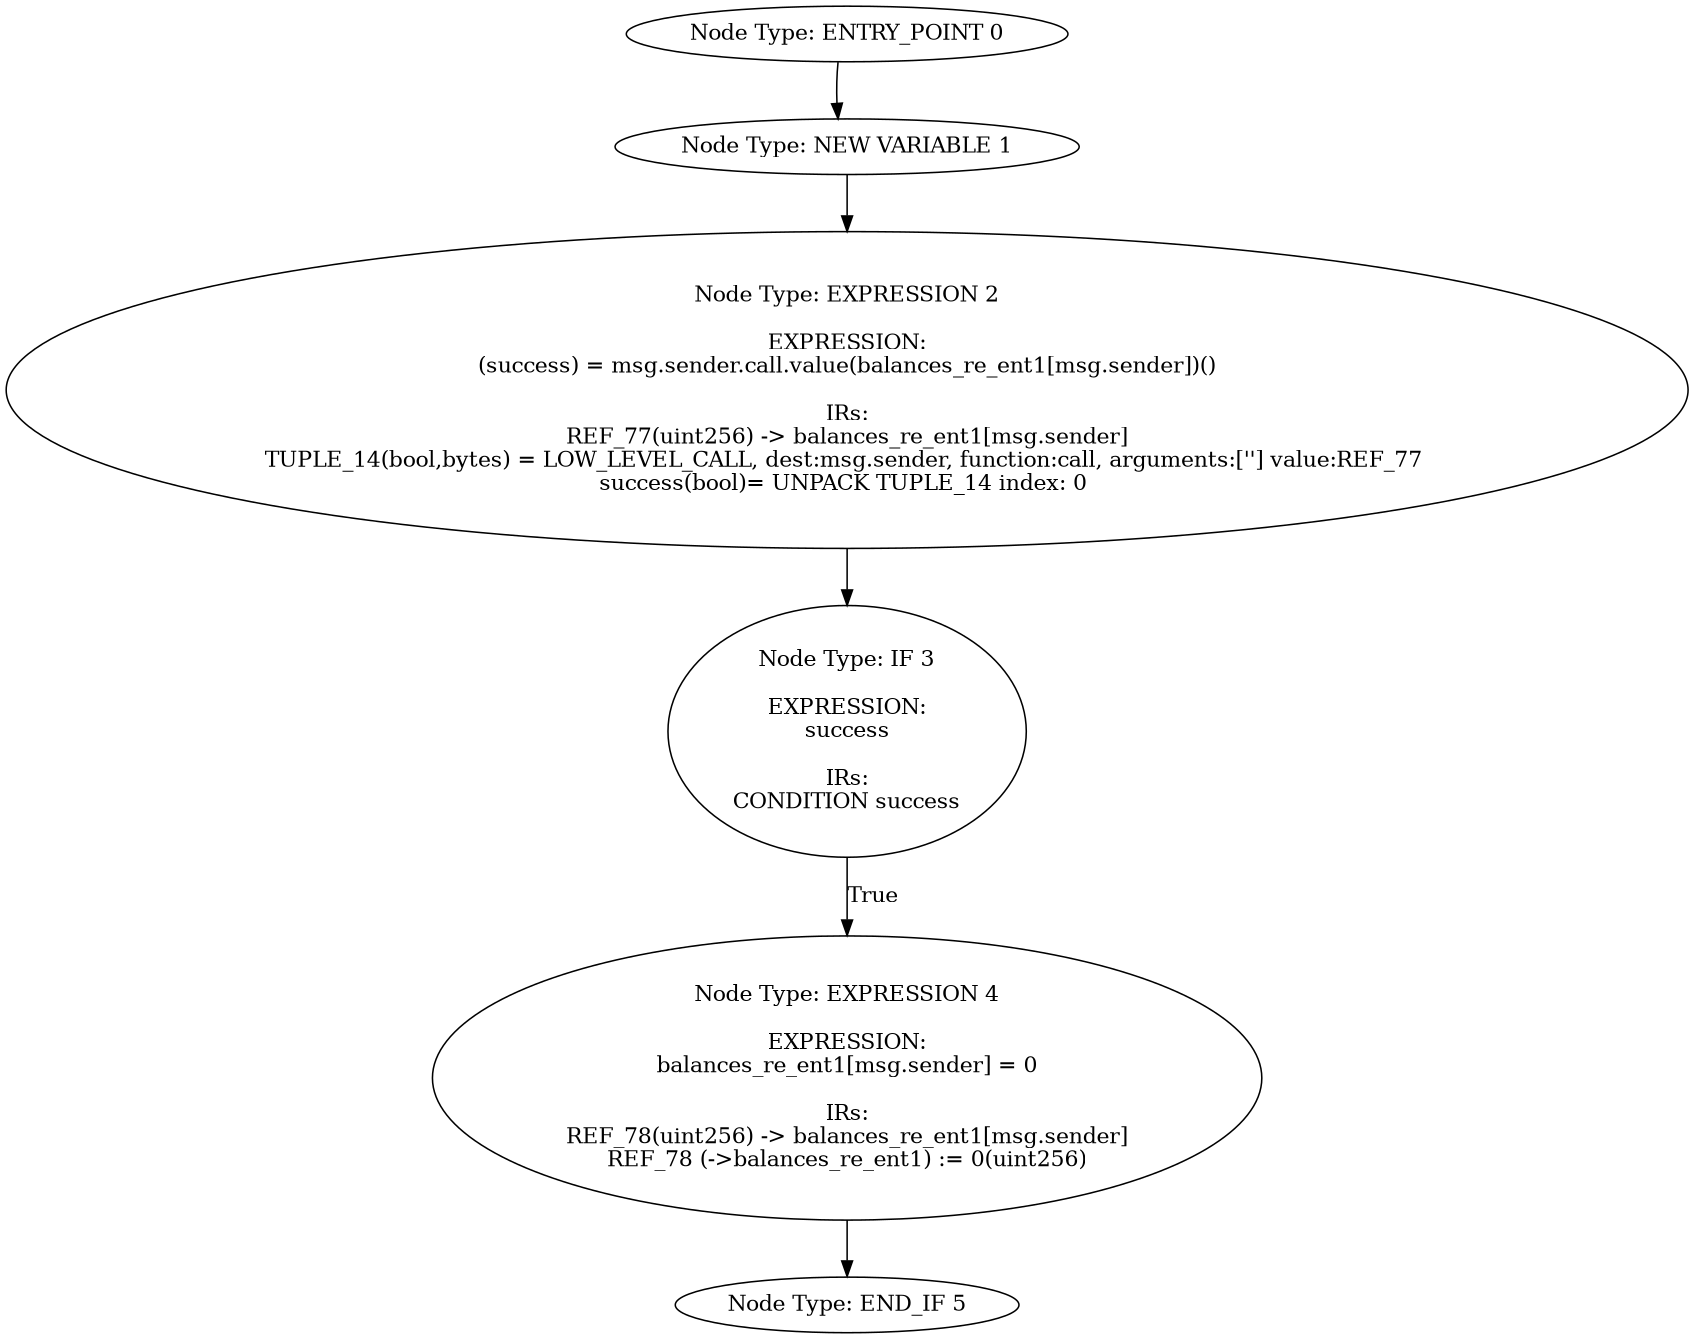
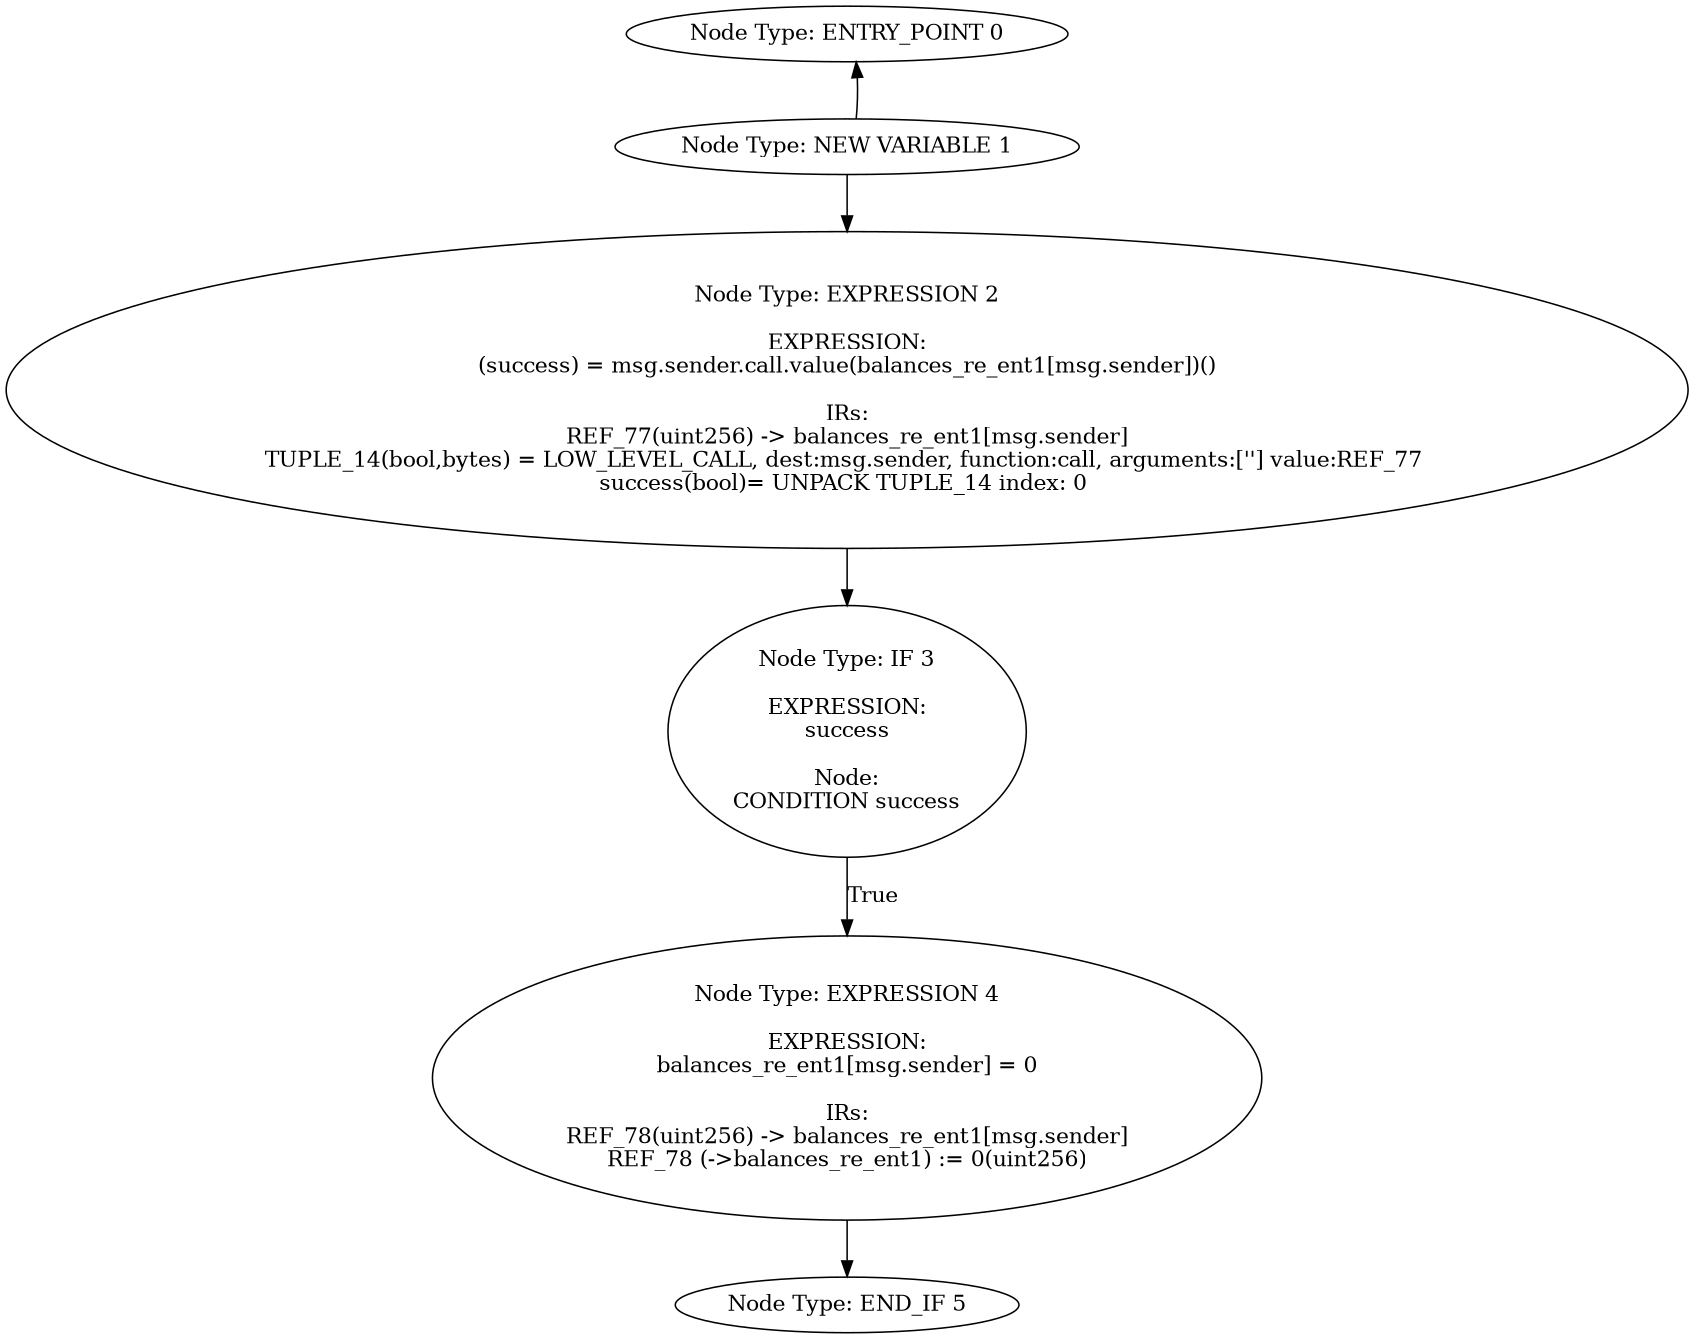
(837, 83) -> (857, 98)
(847, 731) -> (847, 731)
